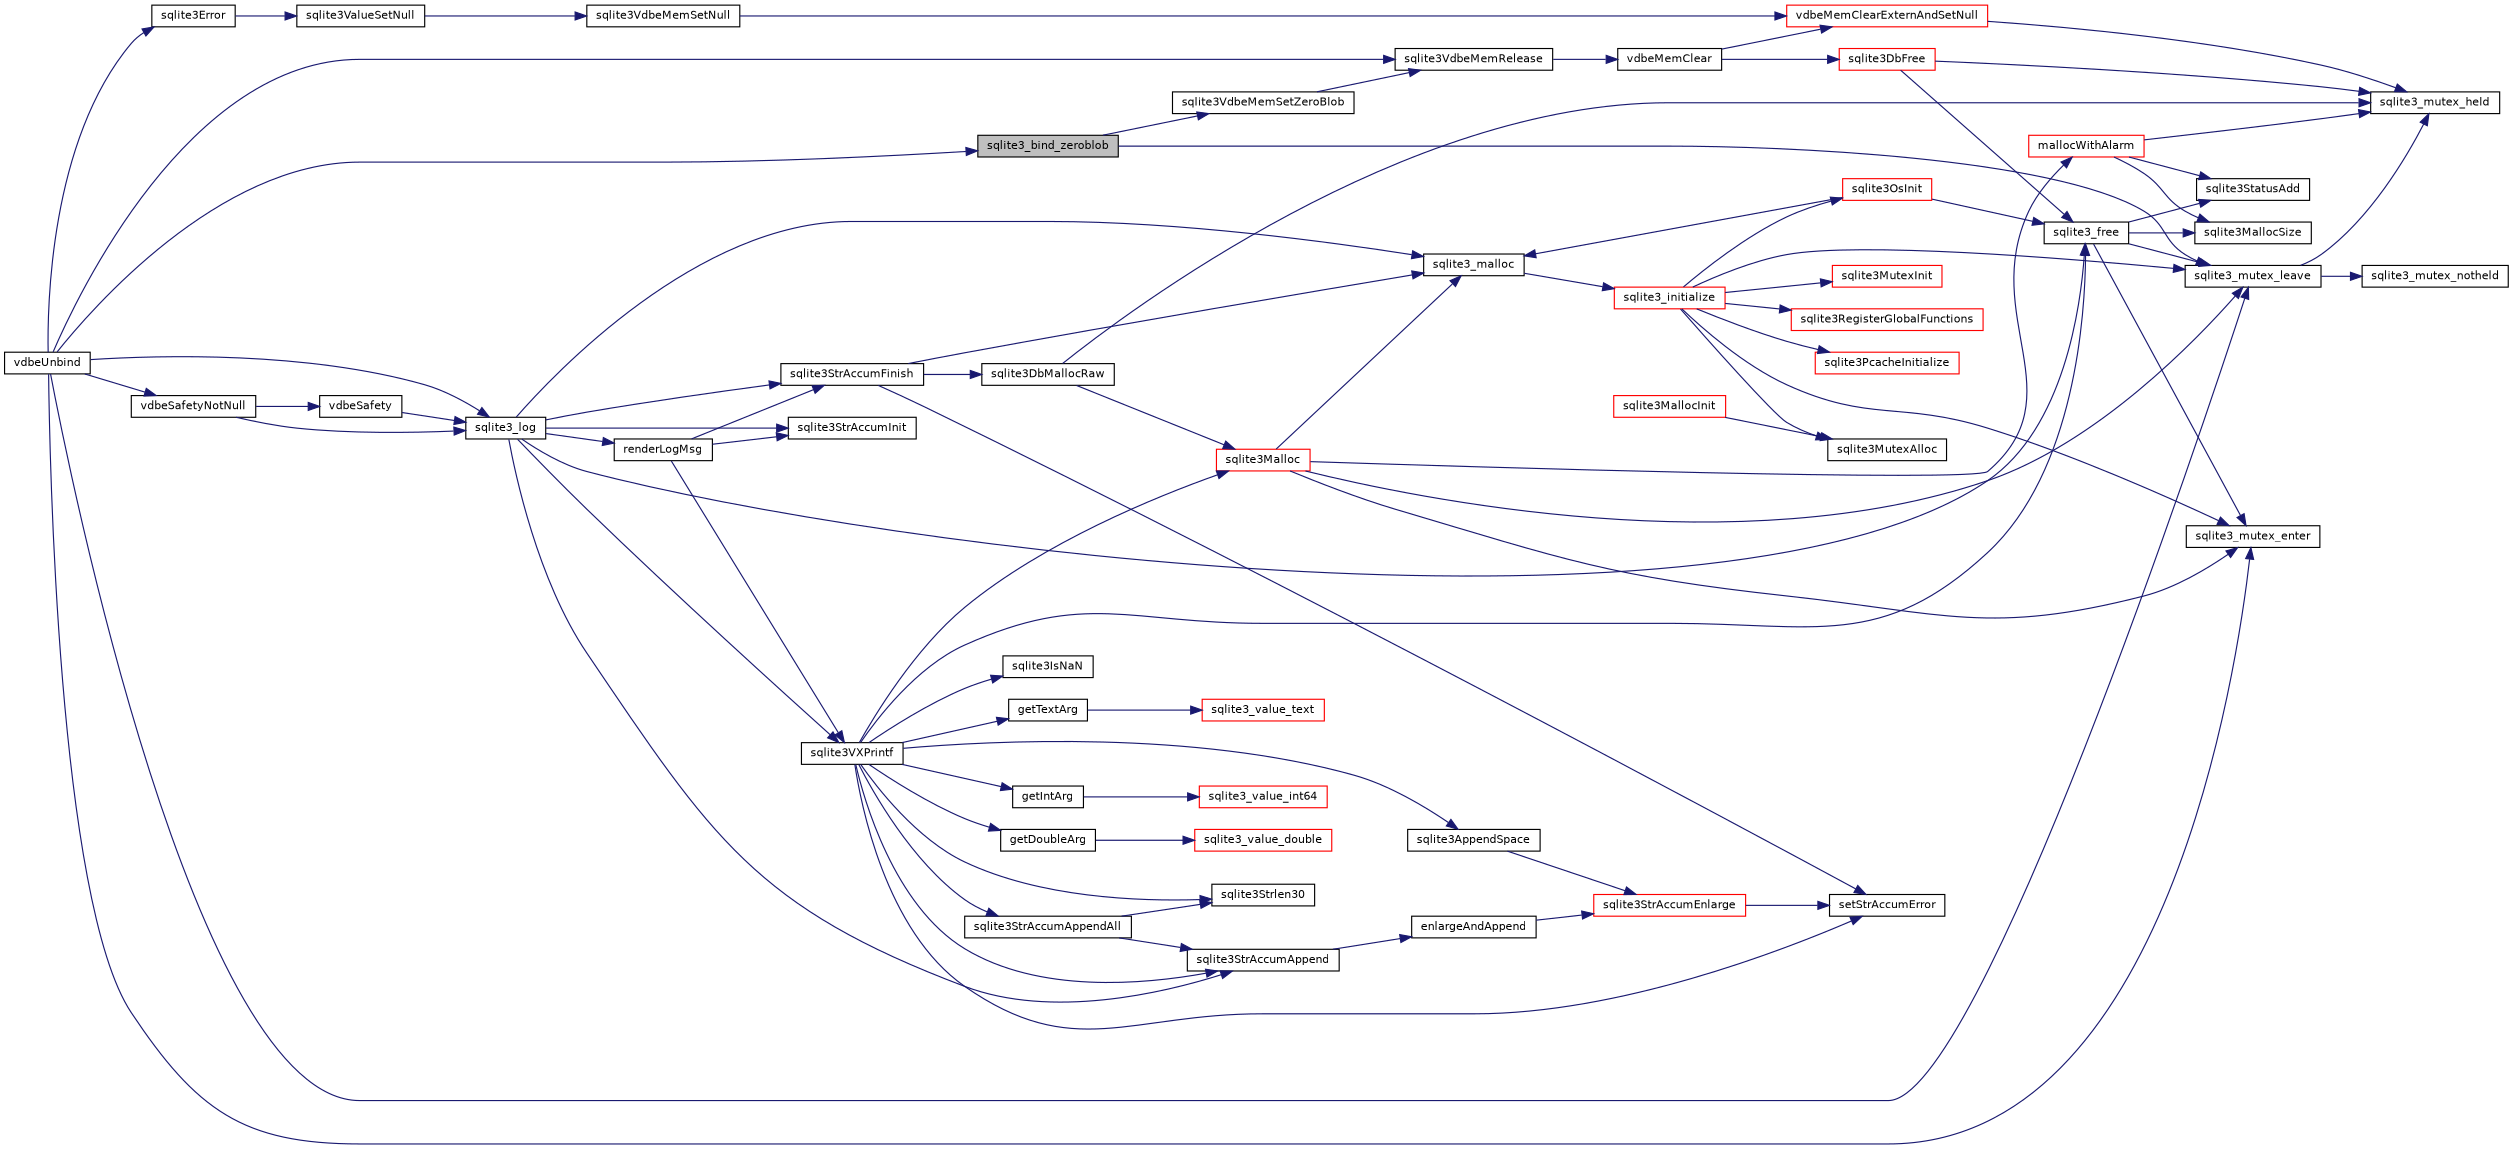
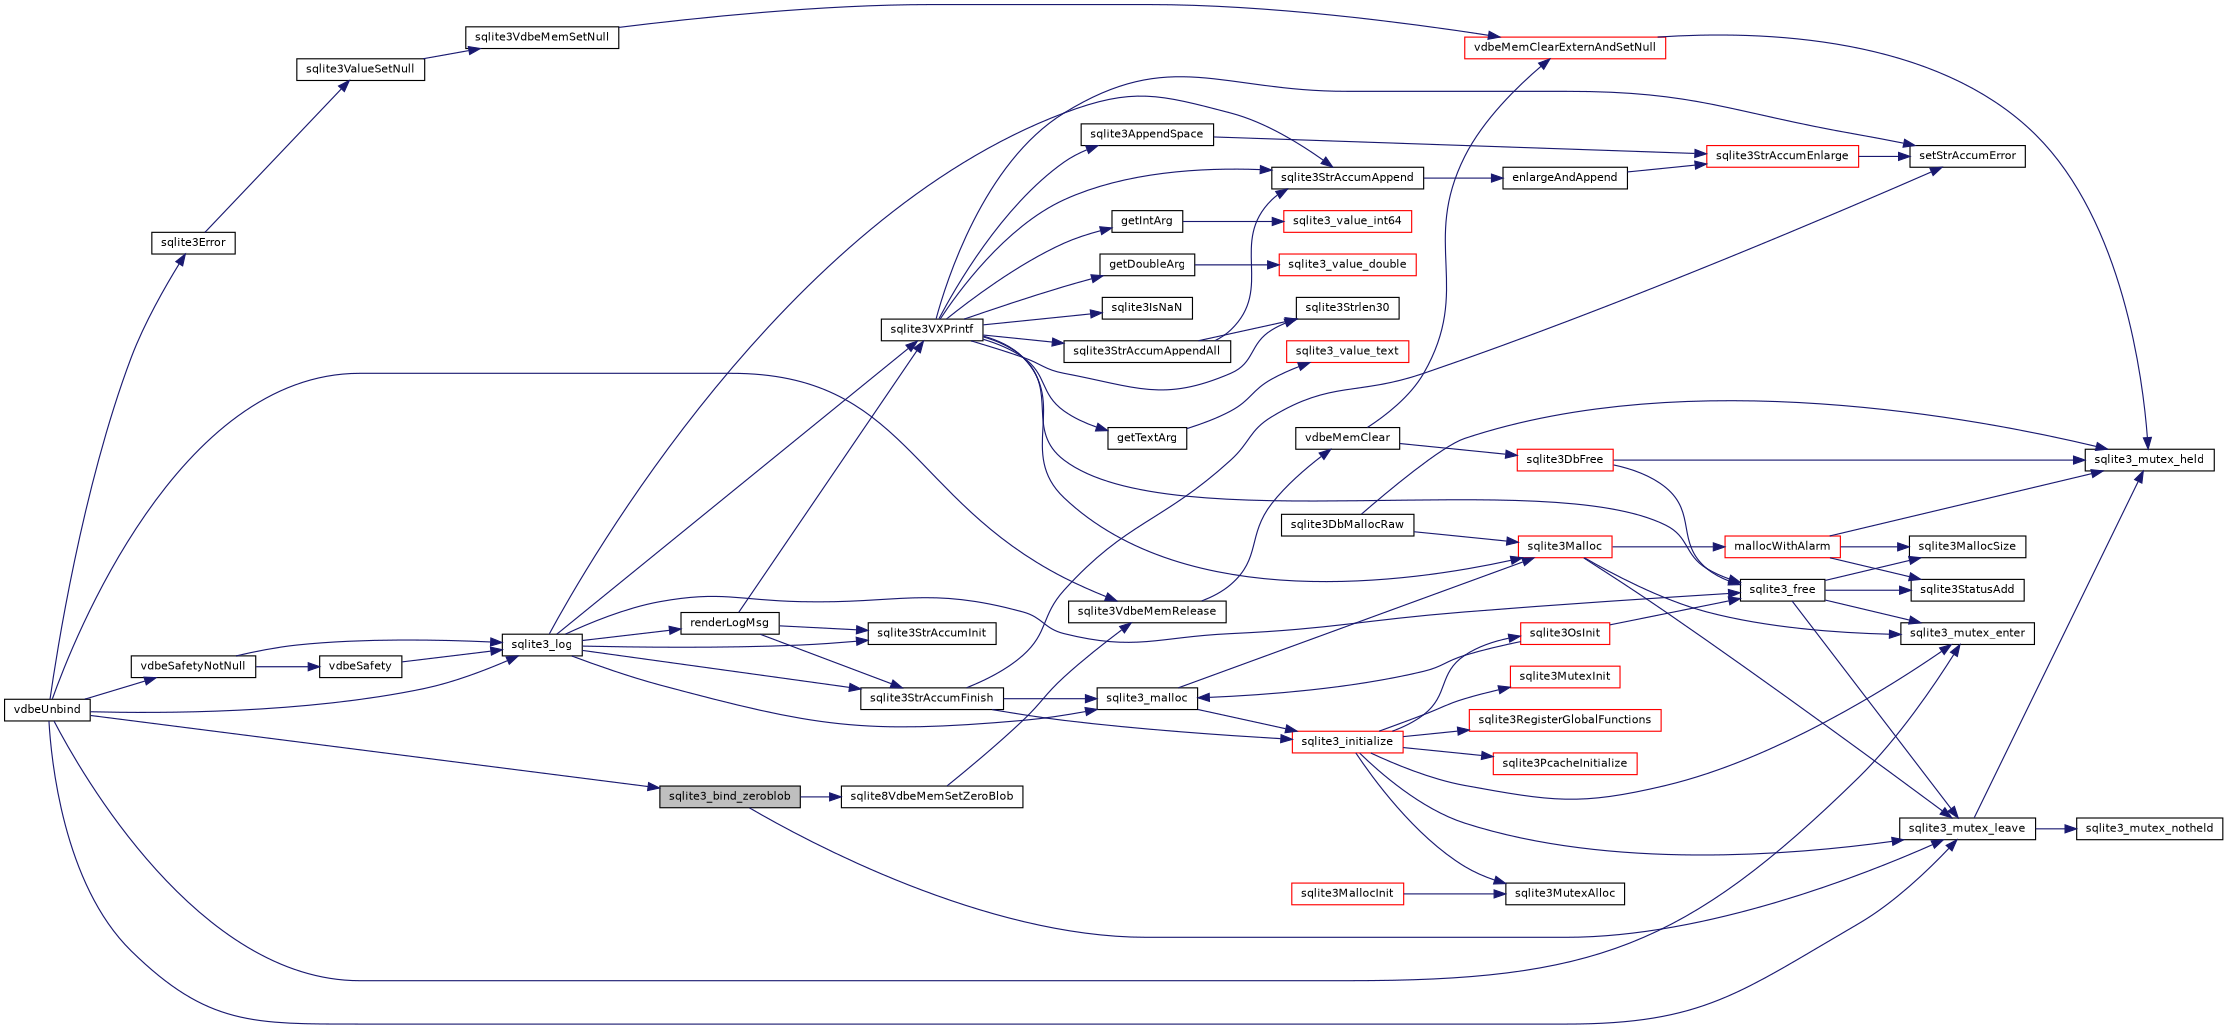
(1263, 103) -> (932, 797)
(1364, 367) -> (1325, 634)
(947, 374) -> (1136, 728)
